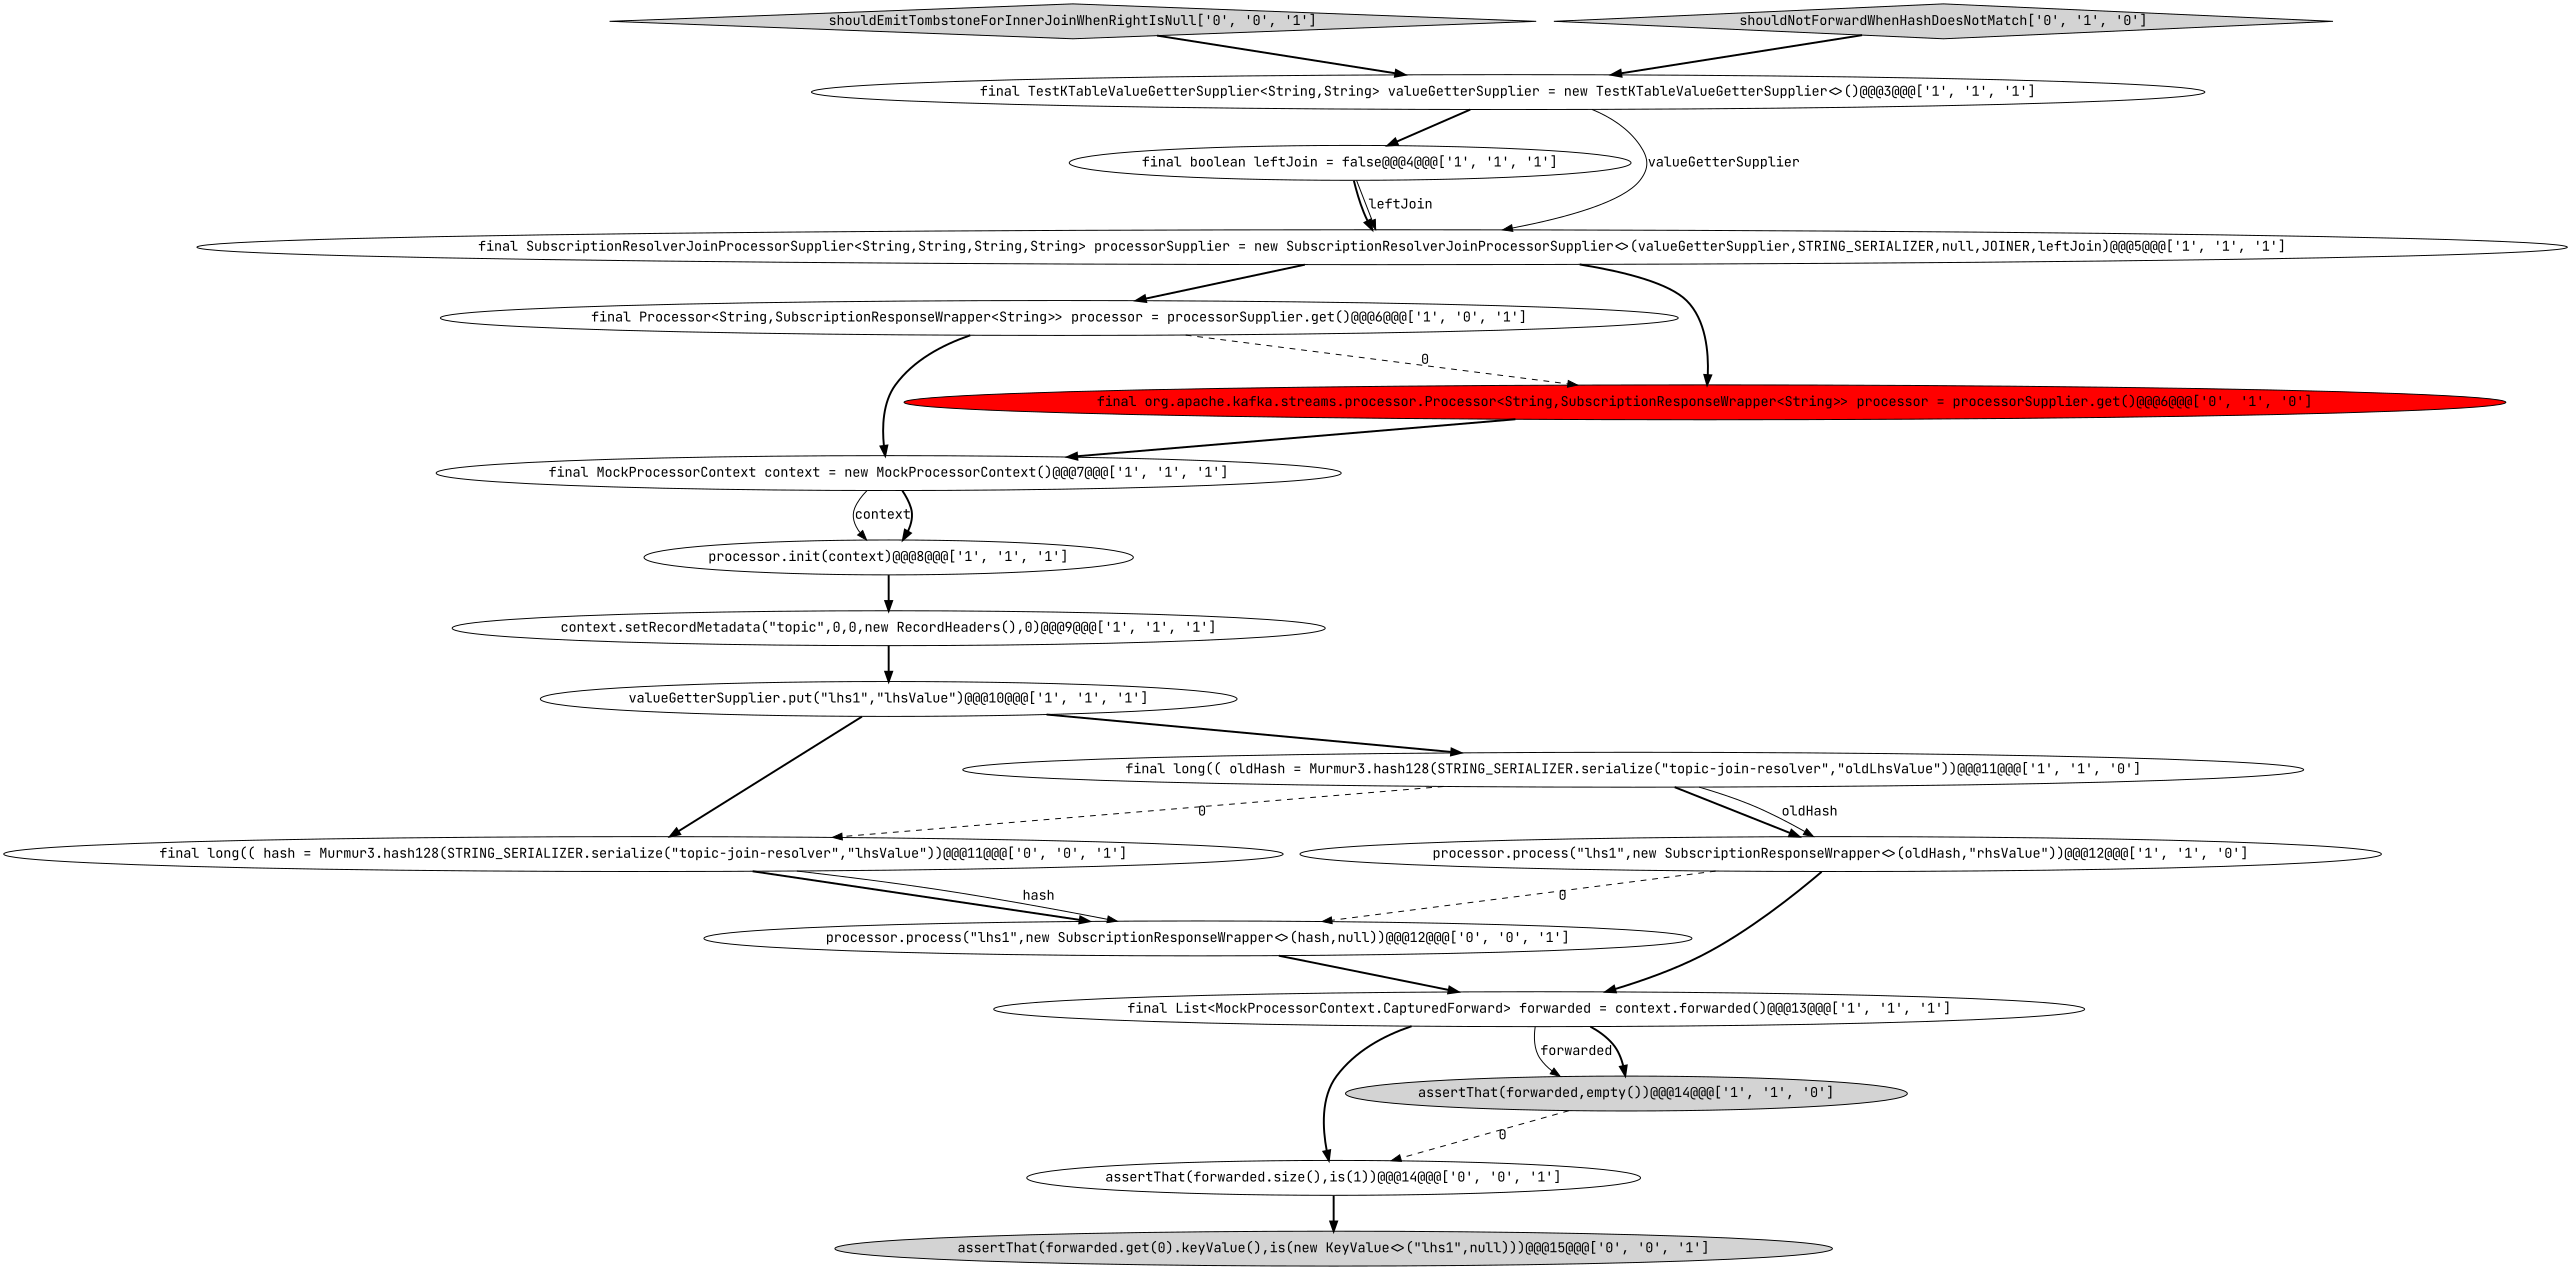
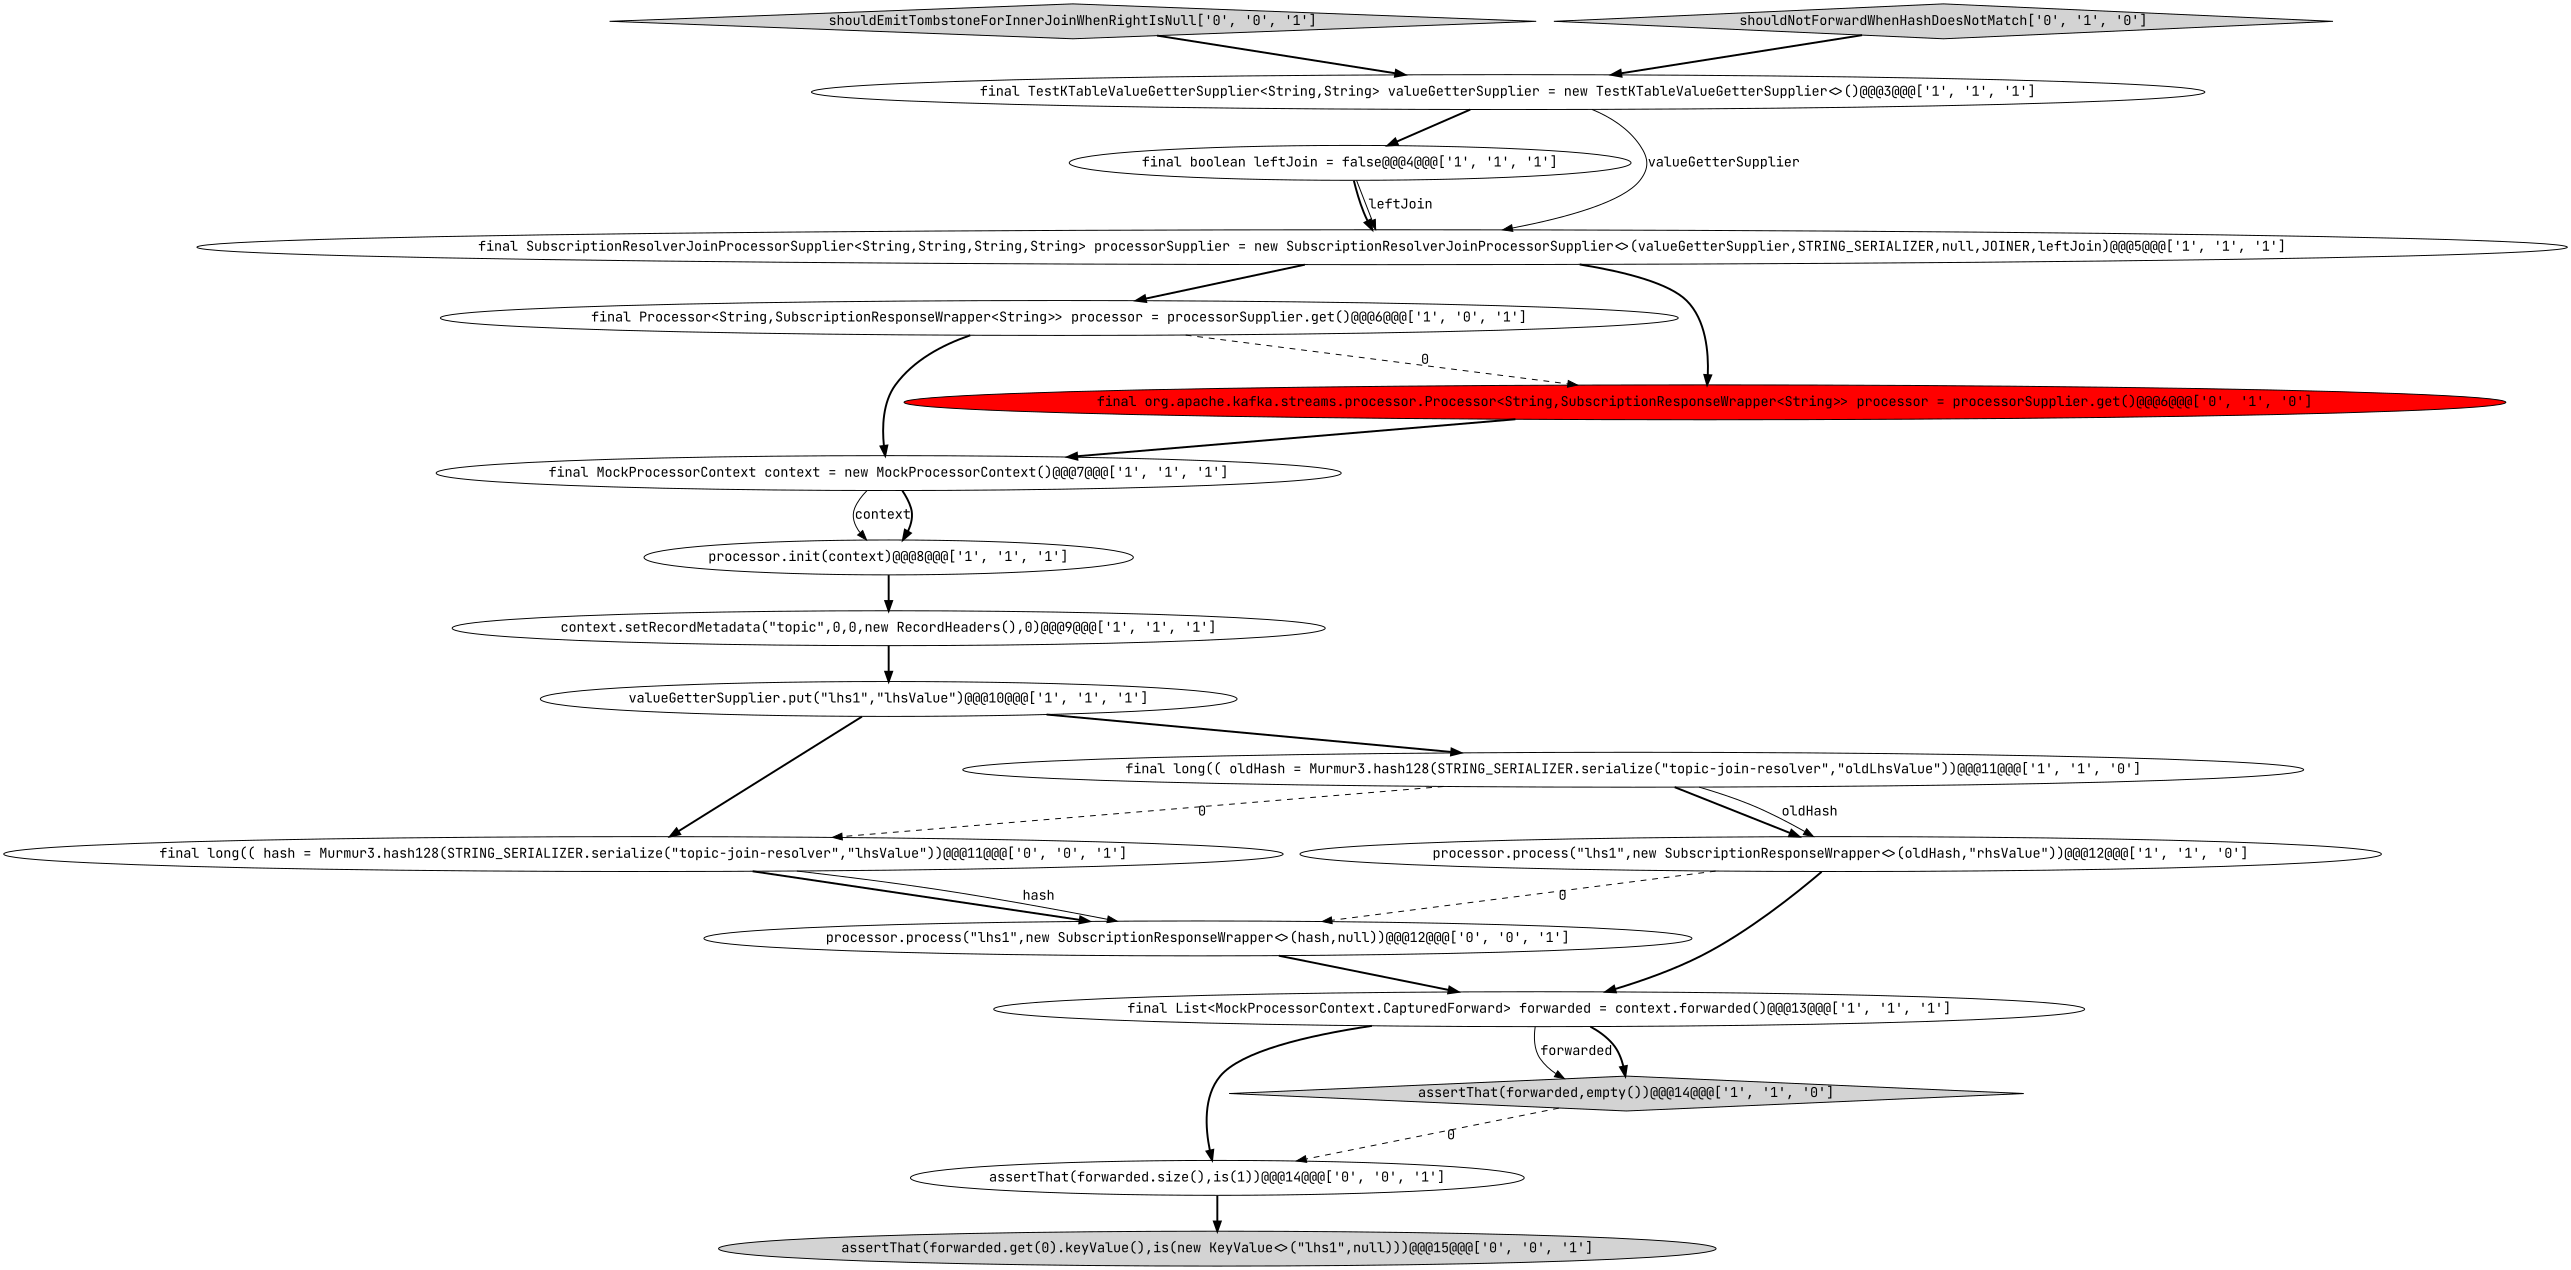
(1626, 1094) -> (1626, 1094)
